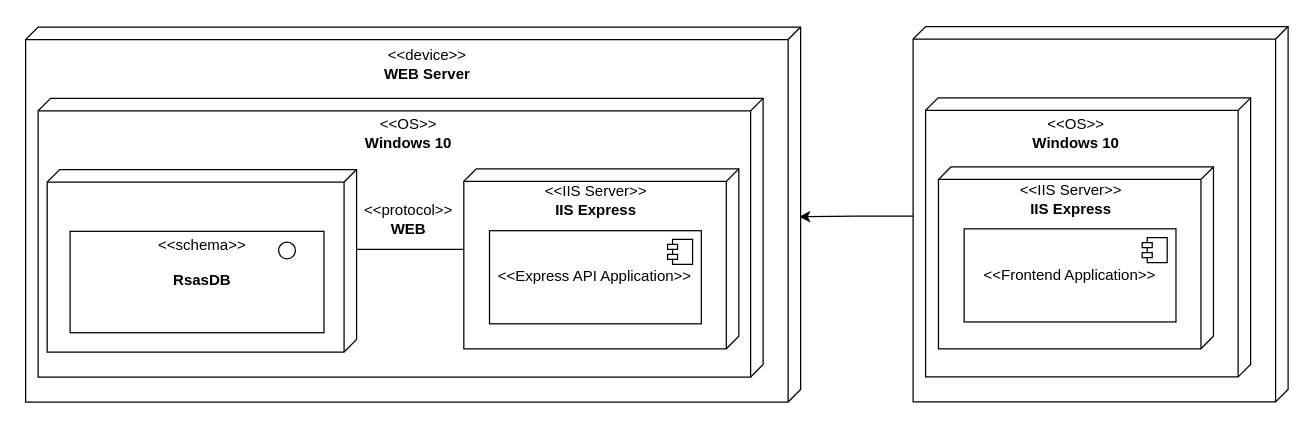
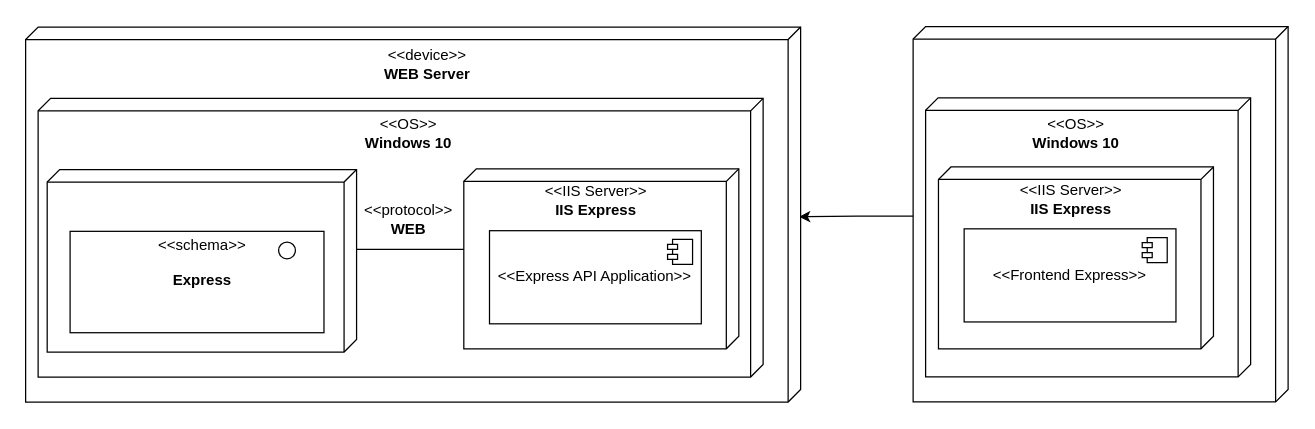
(1070, 276) -> (1070, 276)
(203, 281) -> (203, 281)
